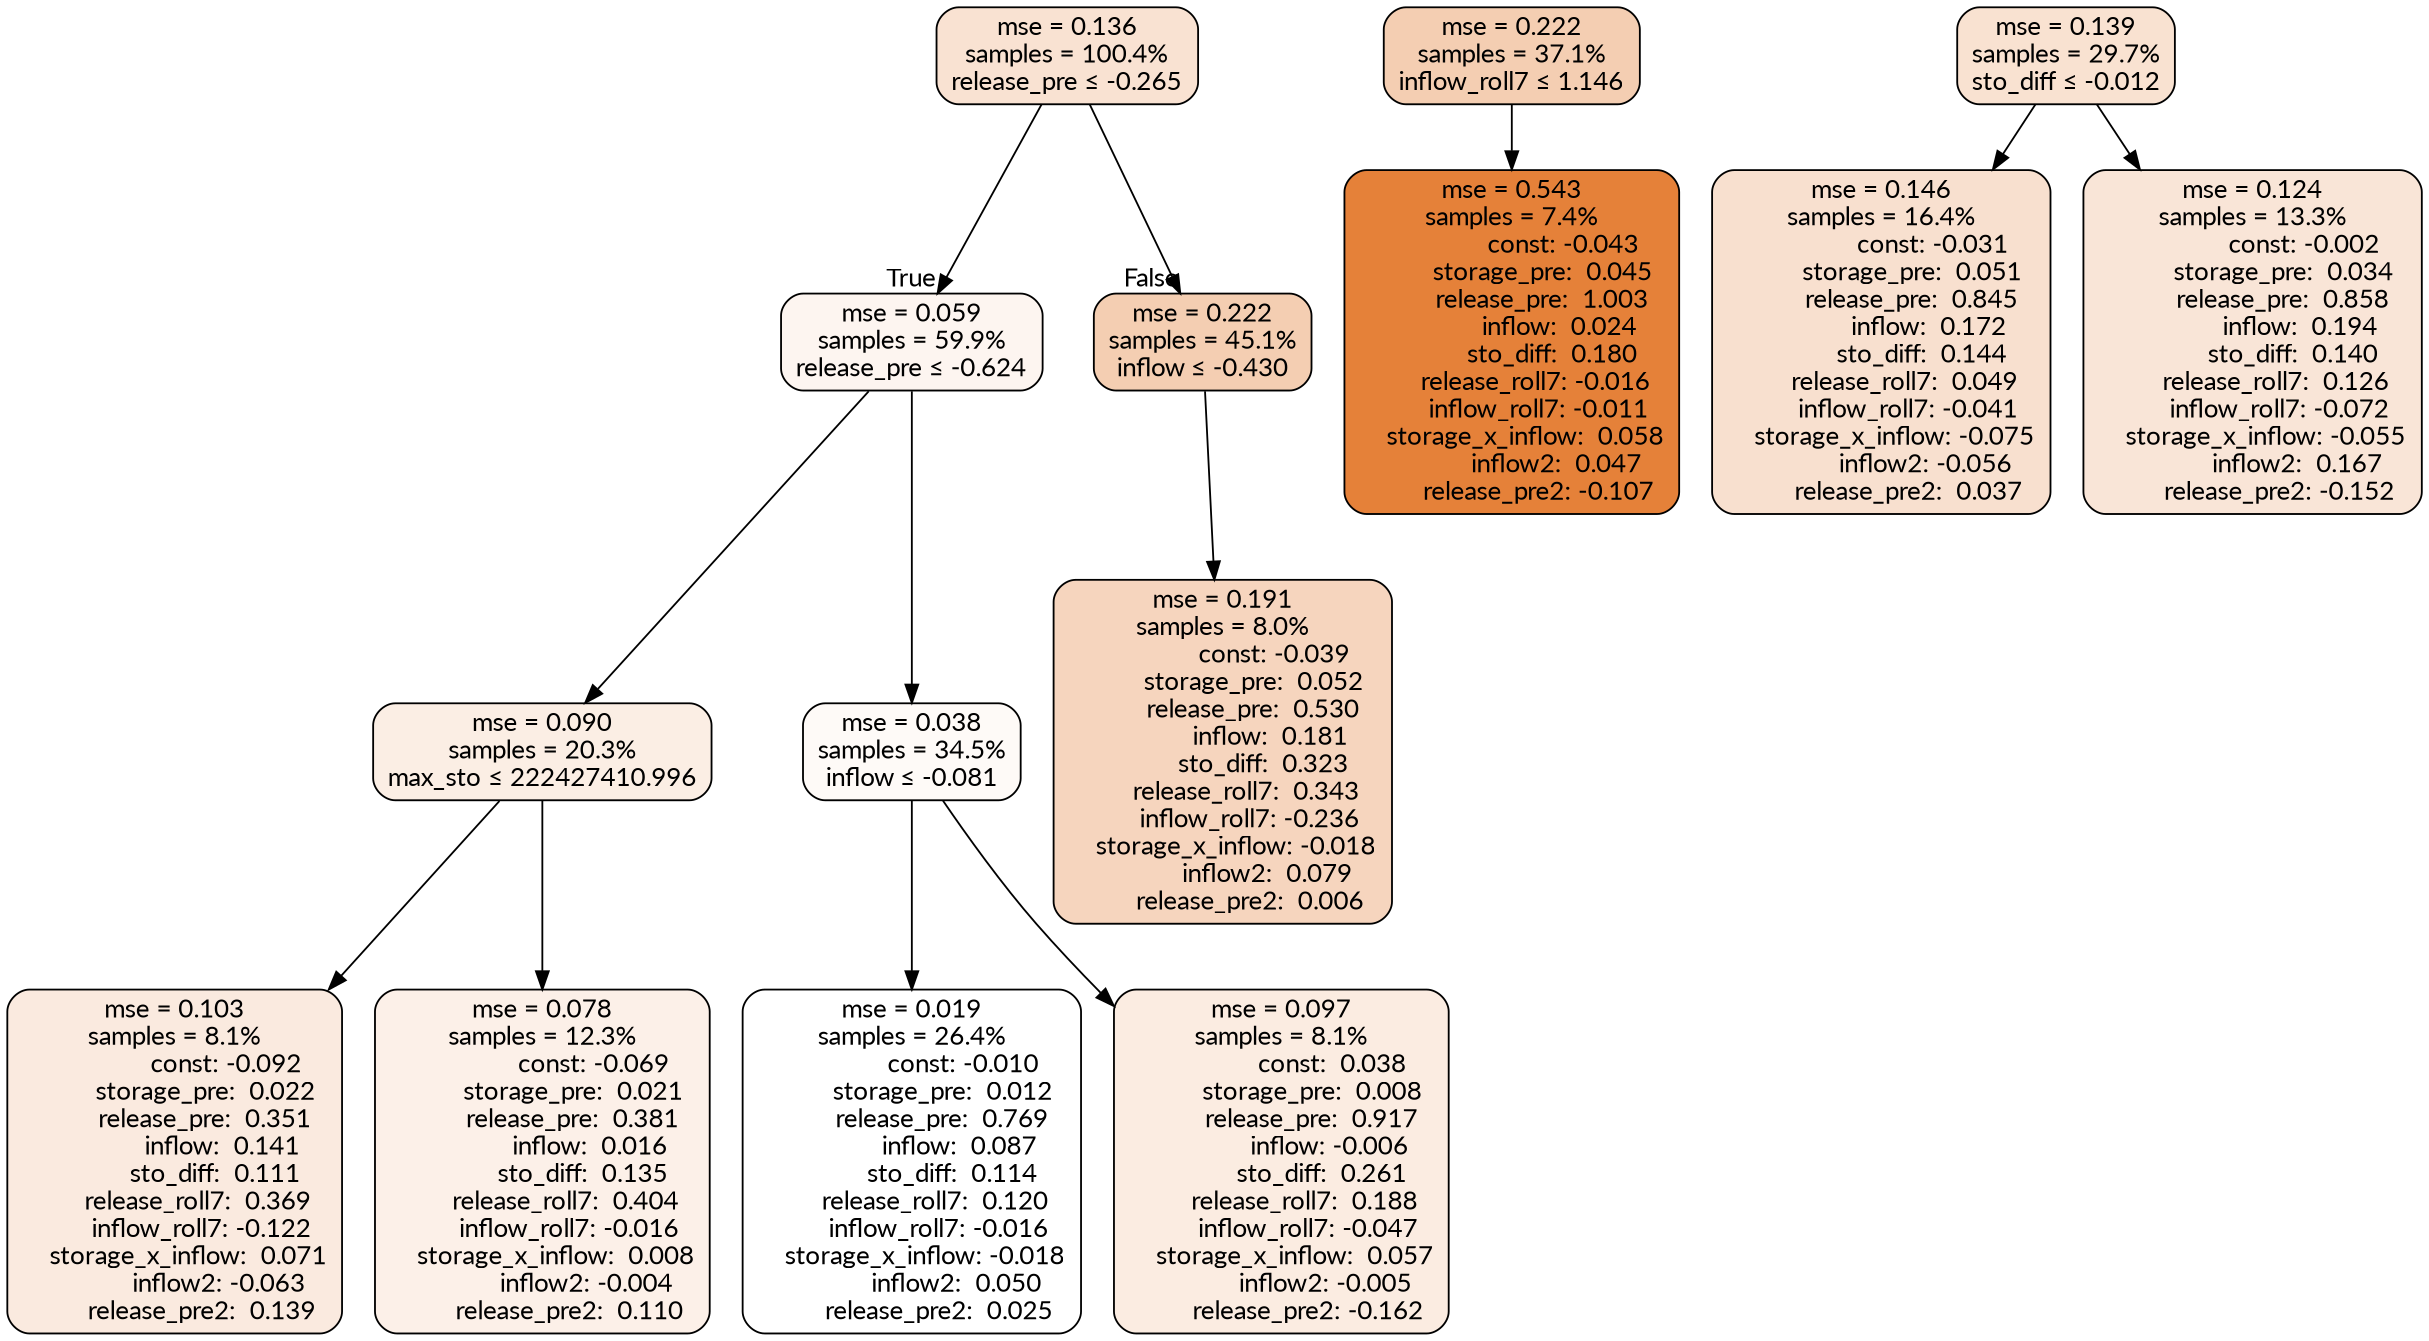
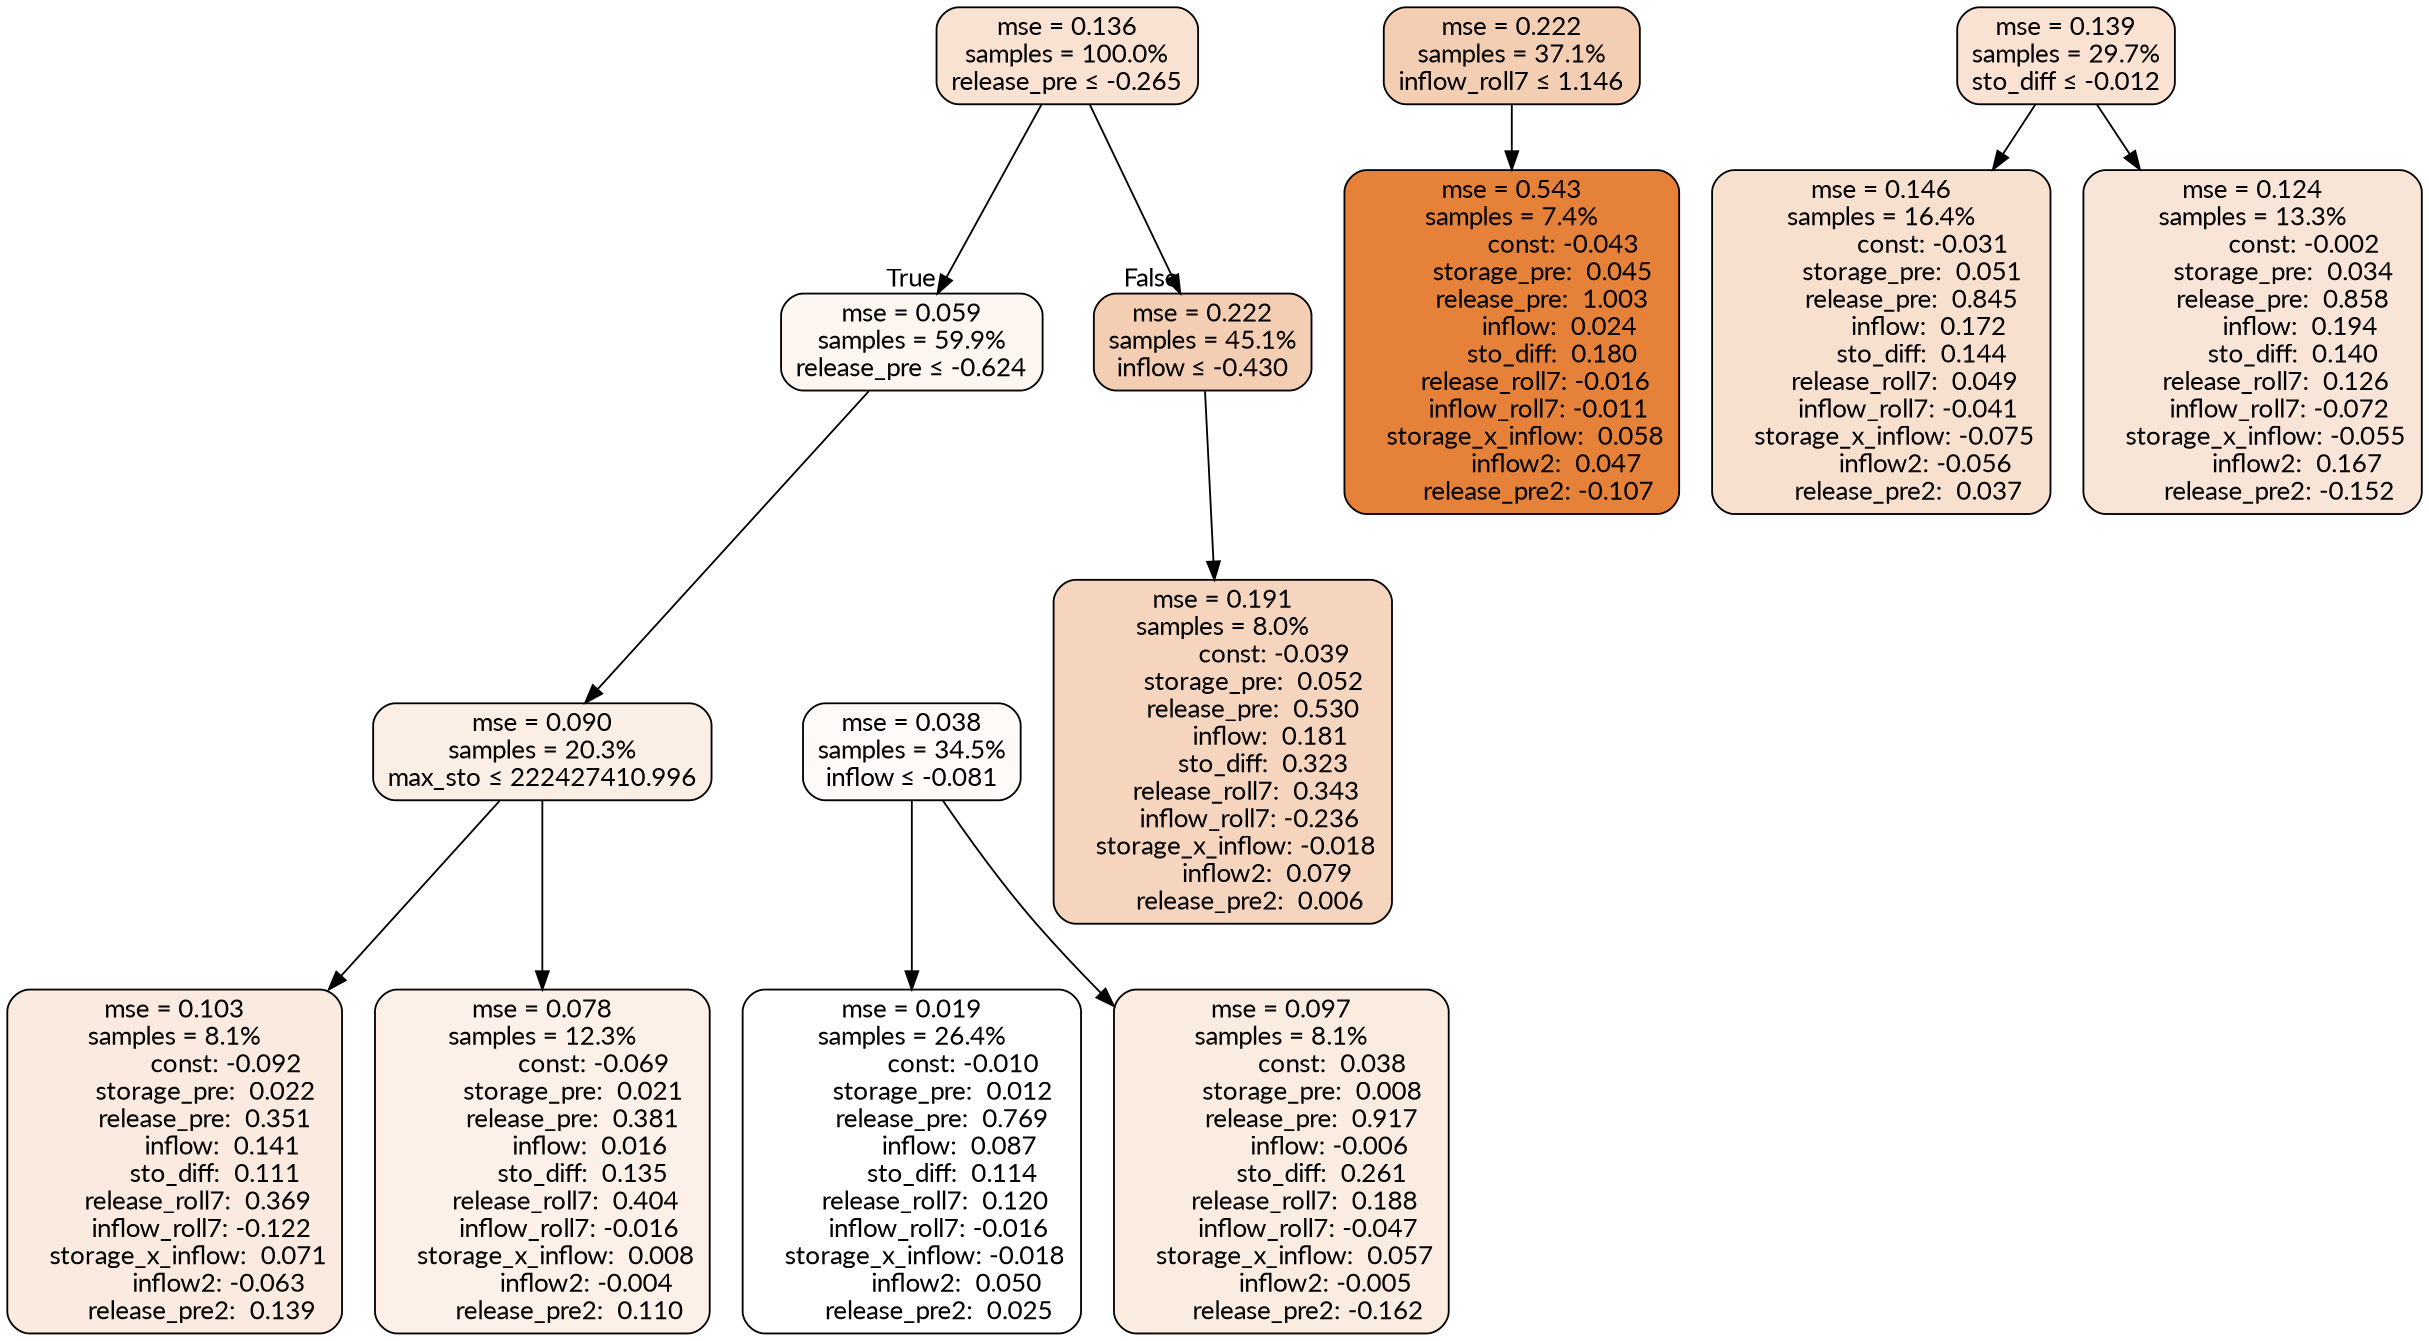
(1067, 56) -> (1067, 56)
(912, 538) -> none
